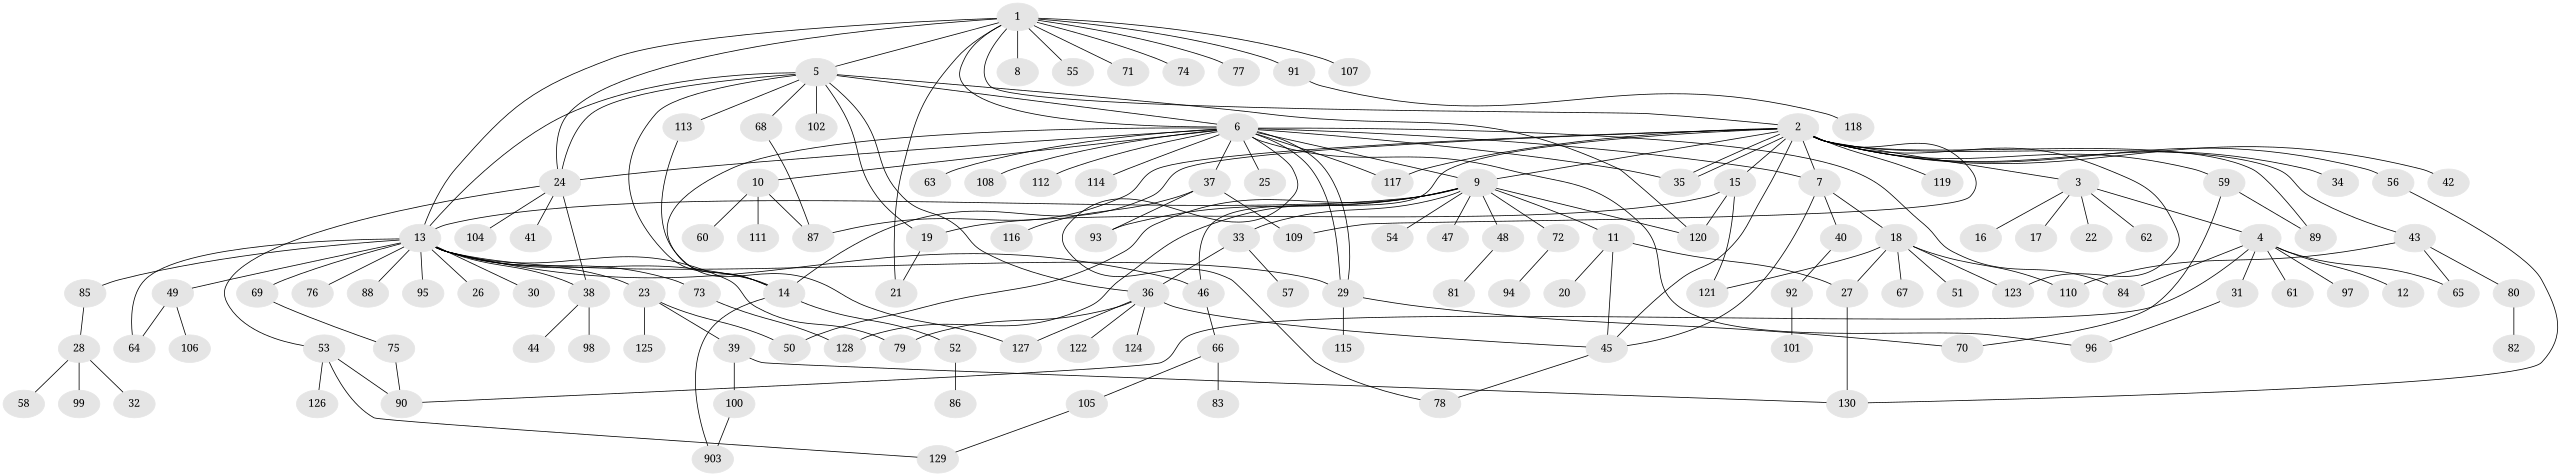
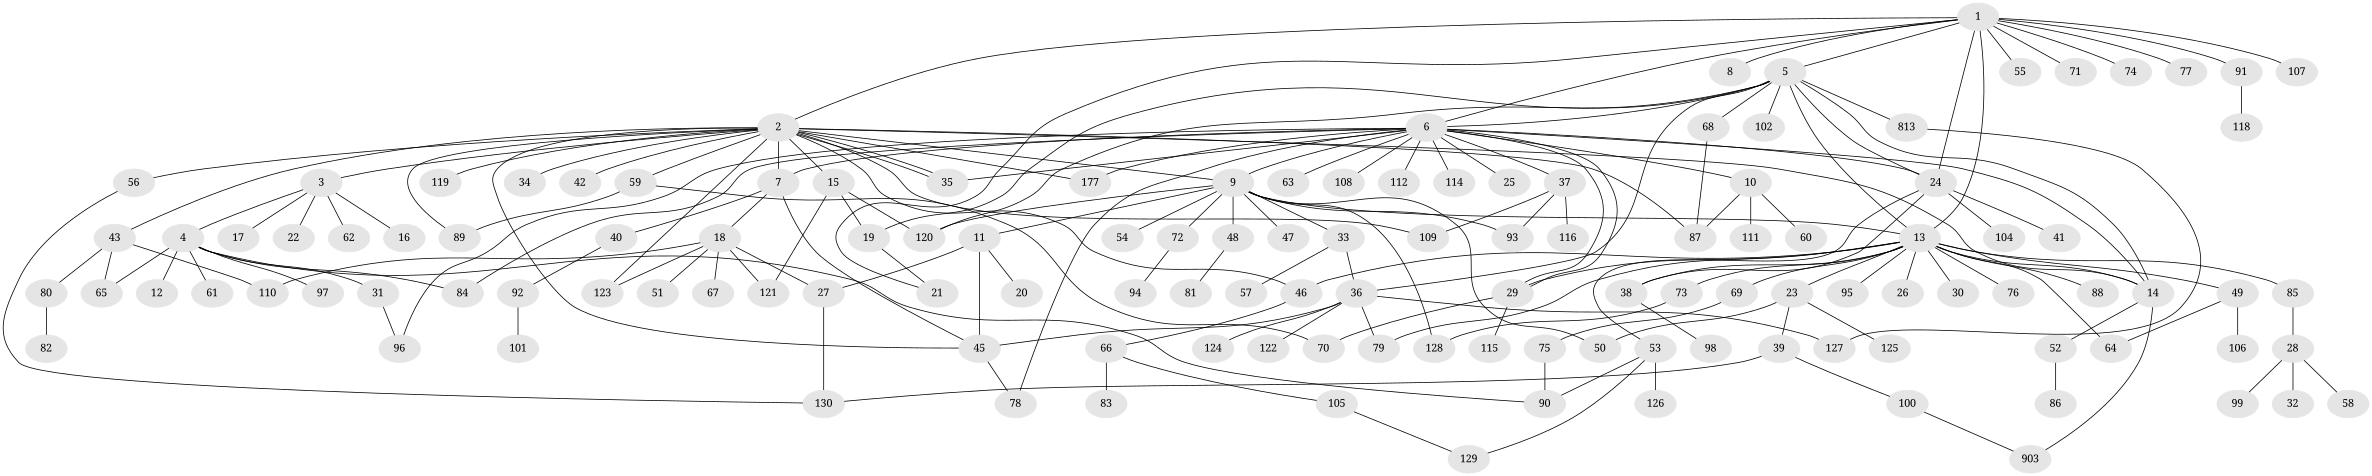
(684, 127) -> (1907, 127)
(1392, 183) -> (1090, 183)
(534, 349) -> none
